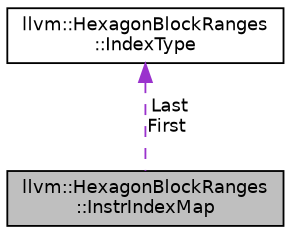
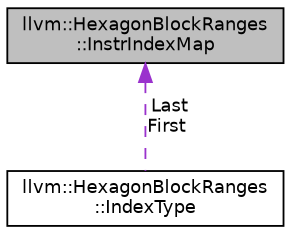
(145, 126) -> (145, 126)
